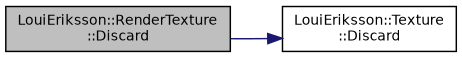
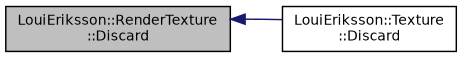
(249, 39) -> (264, 19)
